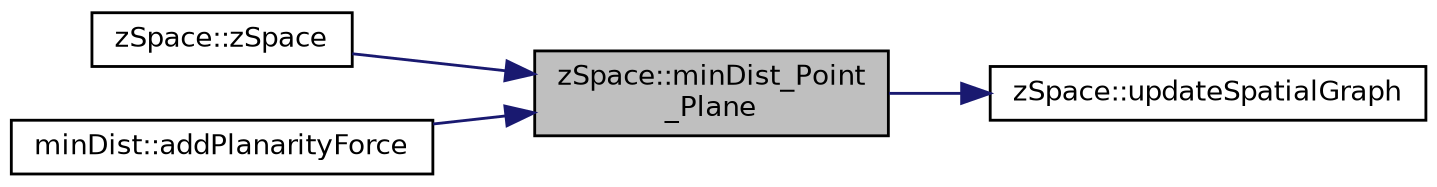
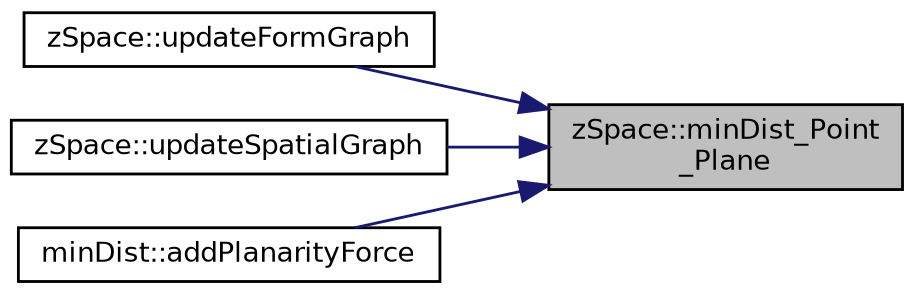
(222, 40) -> (229, 40)
(925, 93) -> (483, 147)
